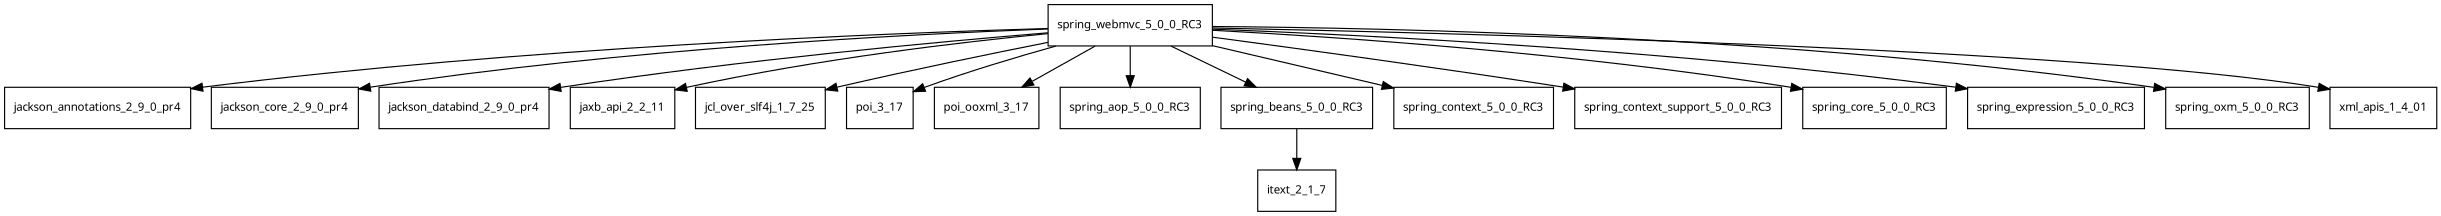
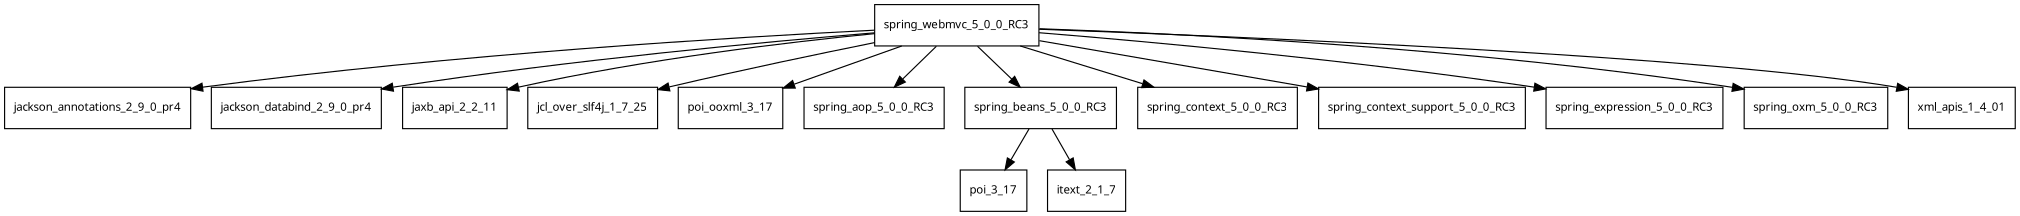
(990, 66) -> (1020, 144)
(285, 108) -> none
(1875, 108) -> none
